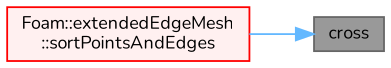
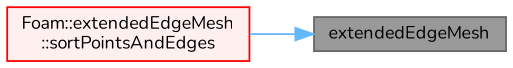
(349, 34) -> (410, 34)
